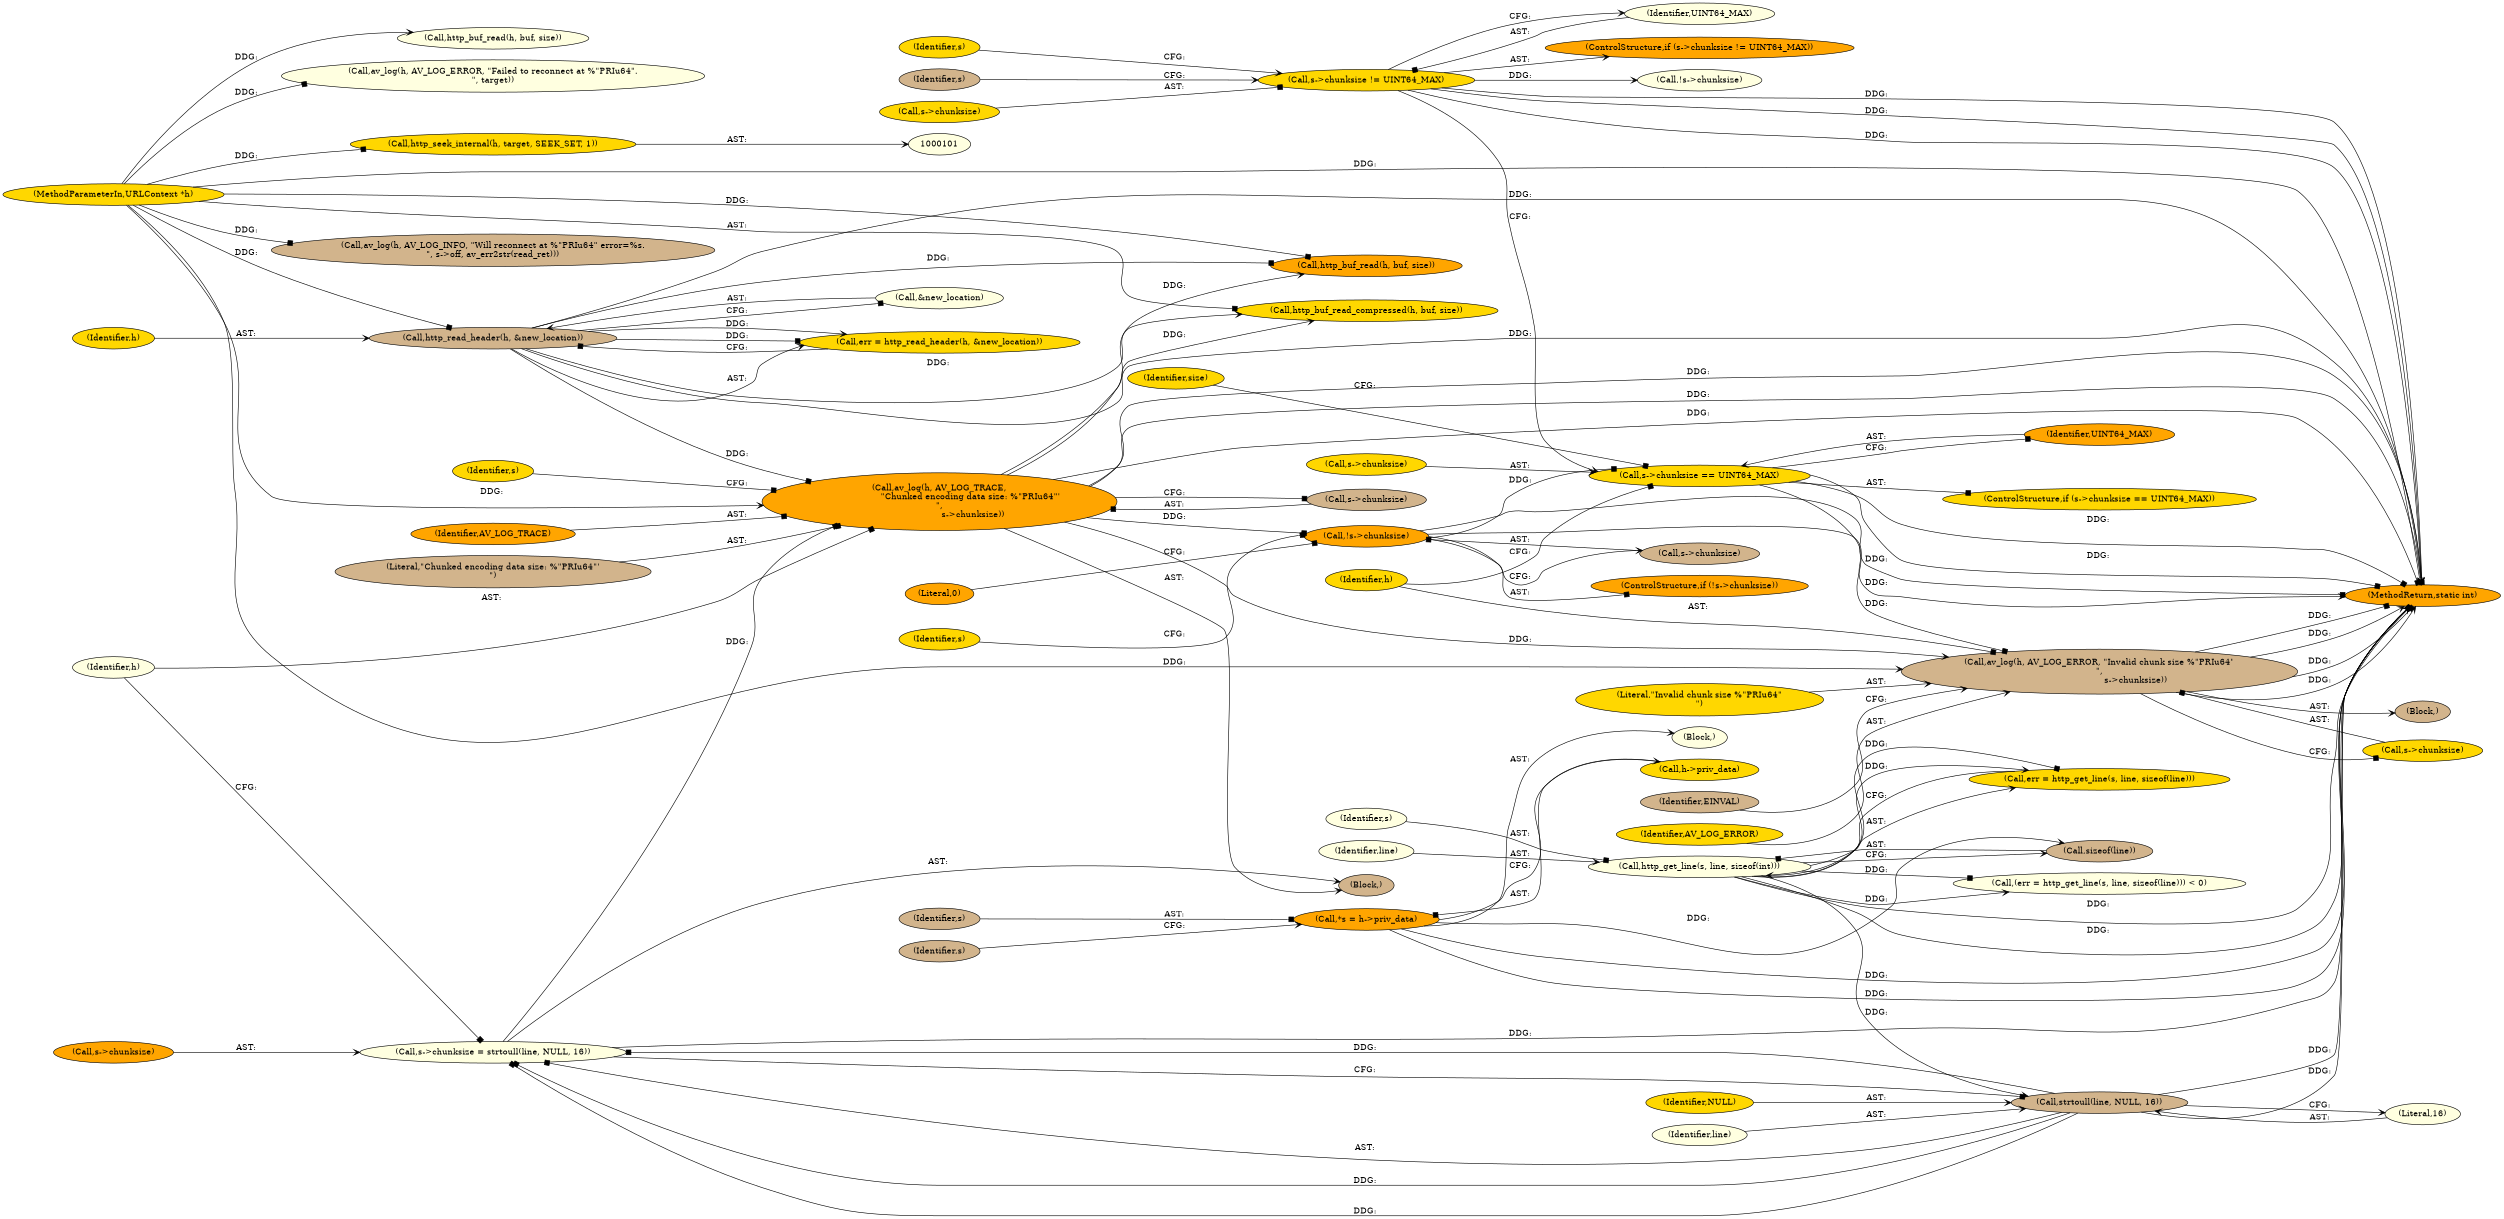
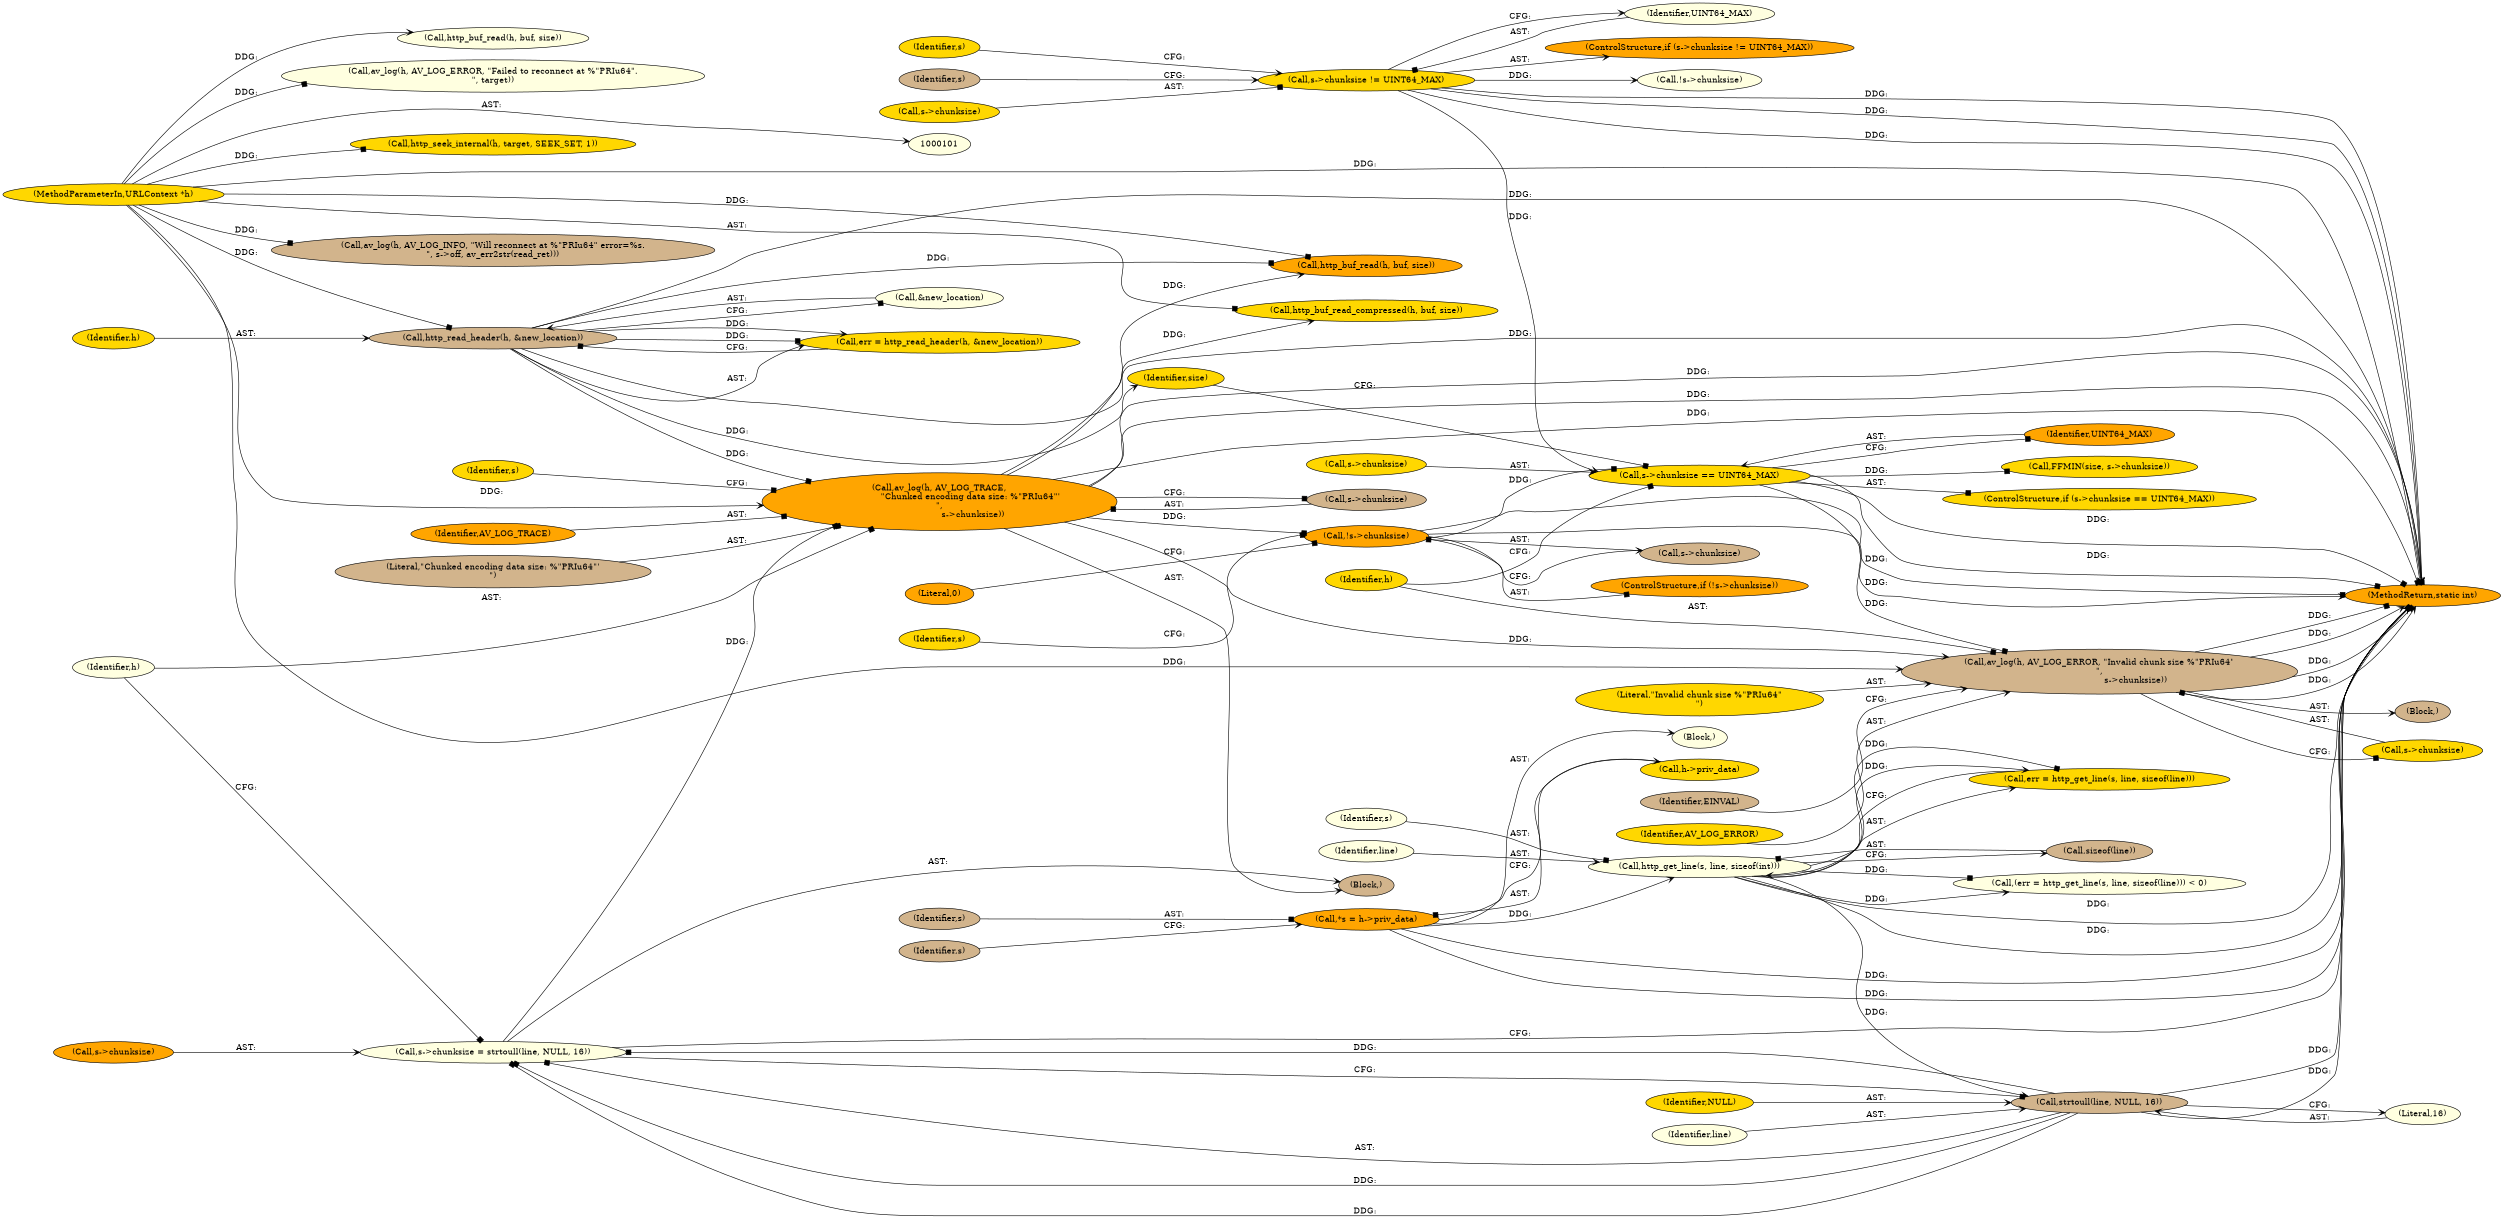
(769, 144) -> (512, 112)
(1522, 217) -> (1522, 217)
(897, 403) -> (827, 456)
none -> (2100, 467)
(1771, 954) -> (1553, 915)
(1522, 1034) -> (1522, 1034)
